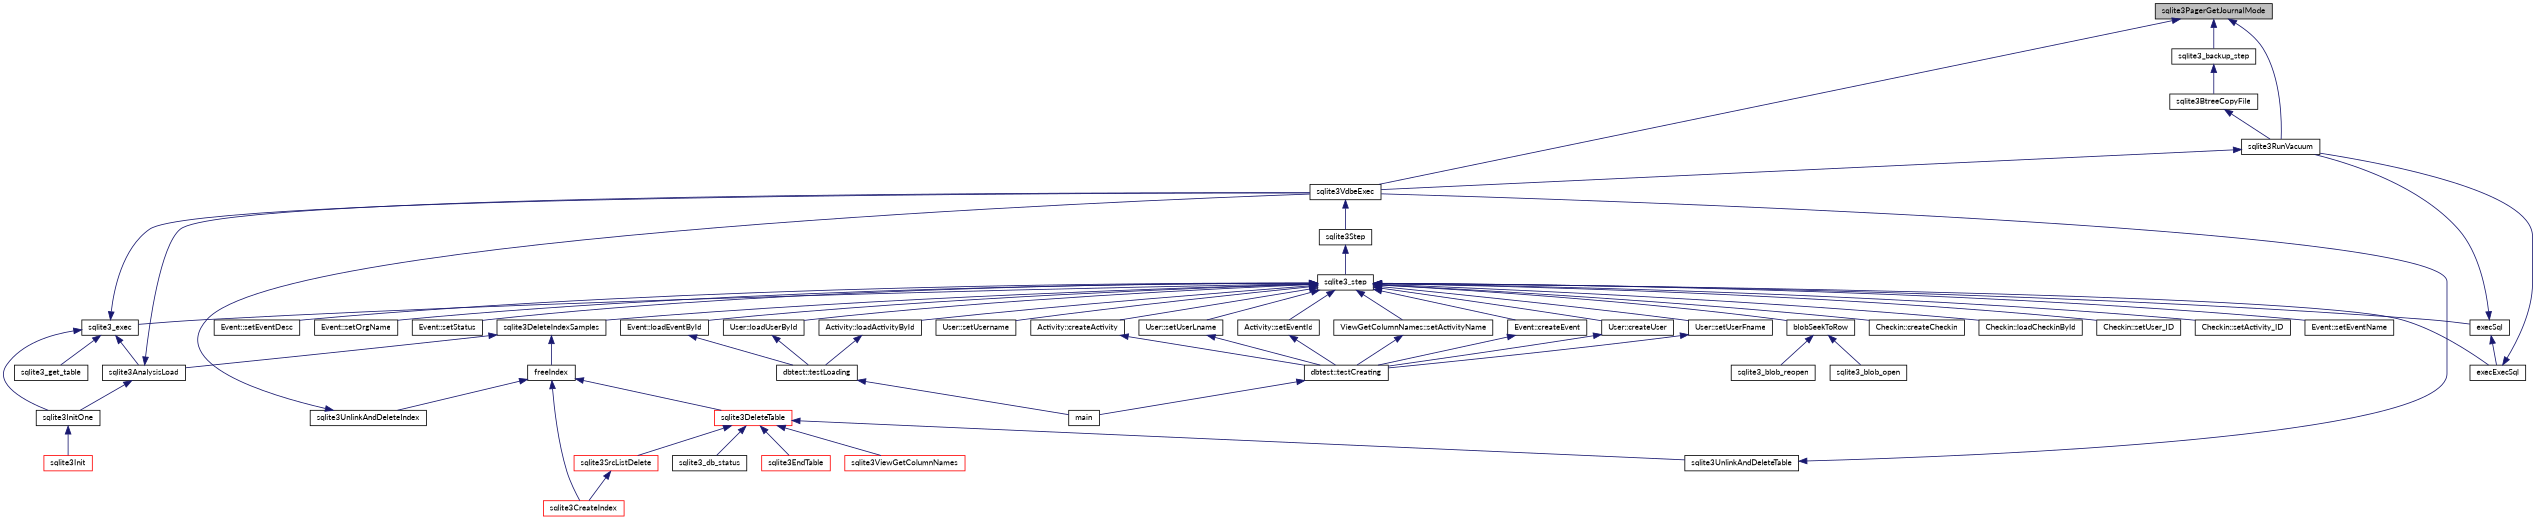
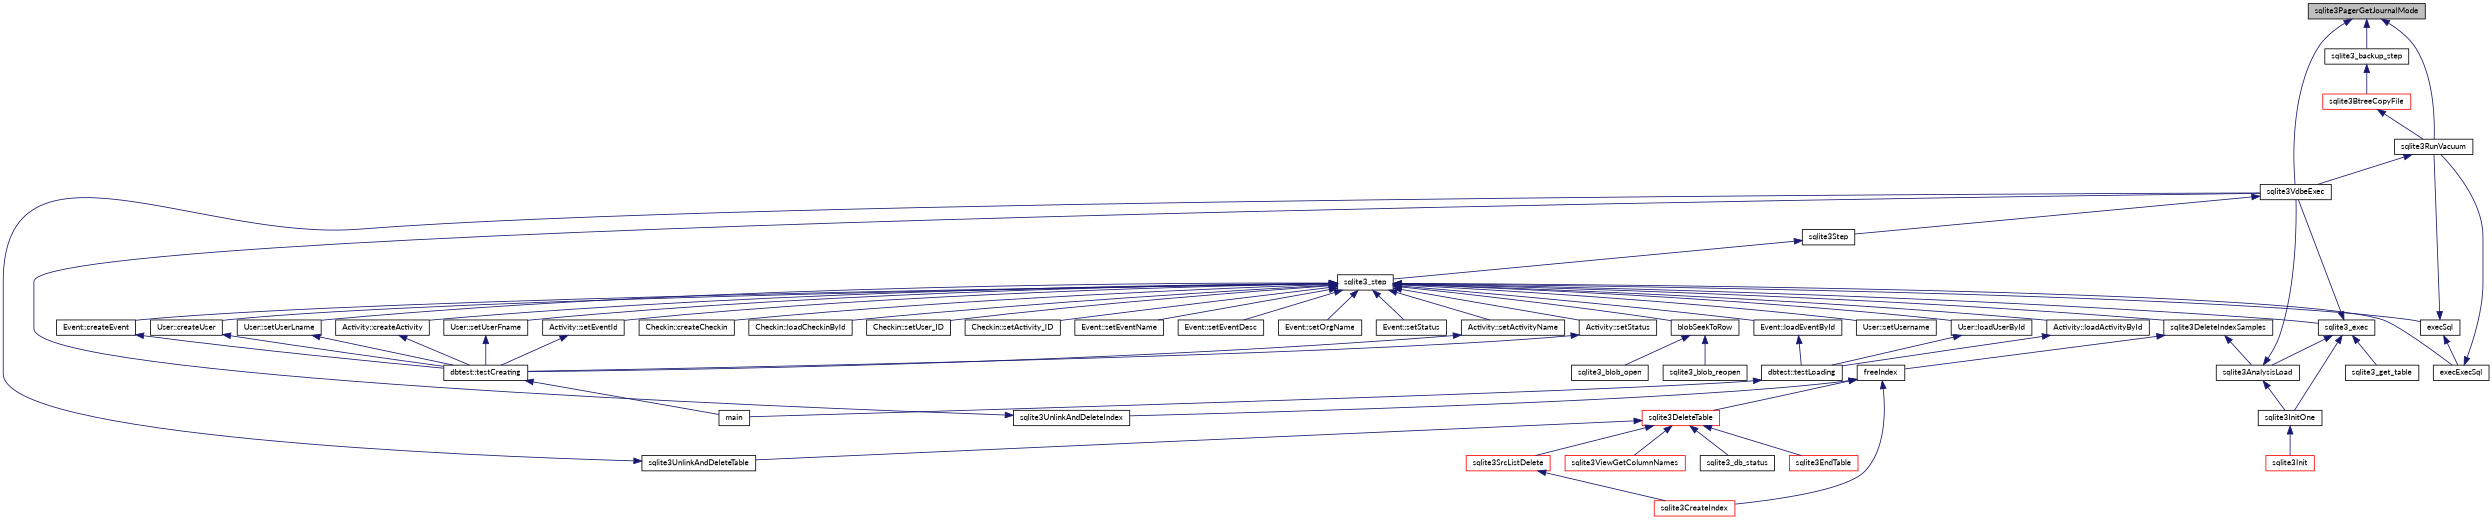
(2214, 102) -> (2367, 102)
(1413, 328) -> (1513, 328)
none -> (1618, 328)
